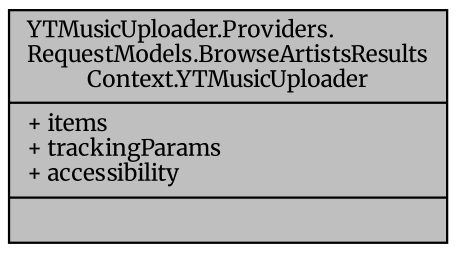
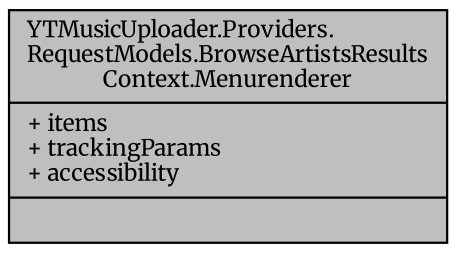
(228, 80) -> (228, 80)
